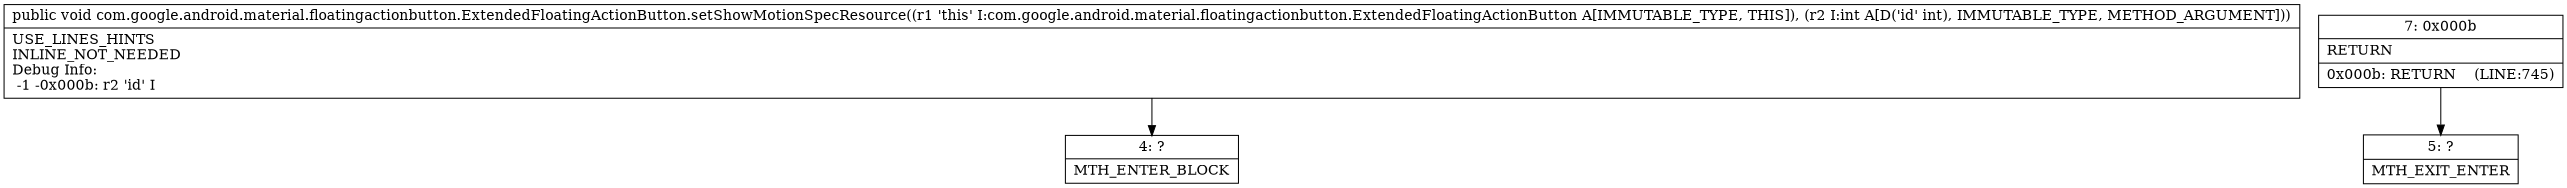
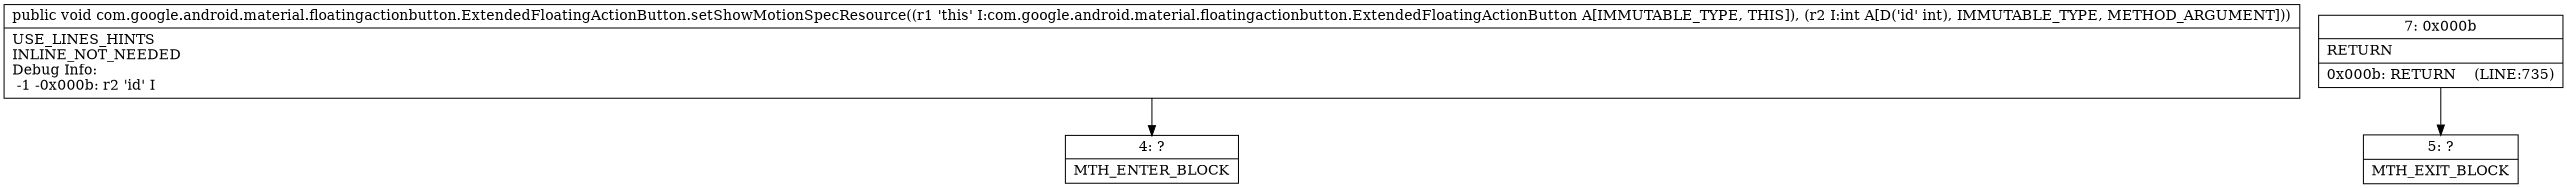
(2441, 75) -> (2441, 75)
(2441, 171) -> (2441, 171)
